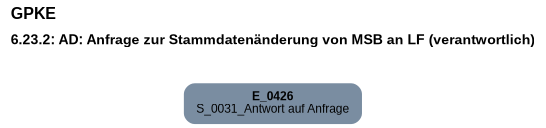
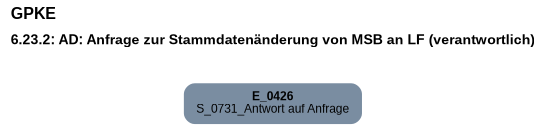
(273, 109) -> (273, 109)
